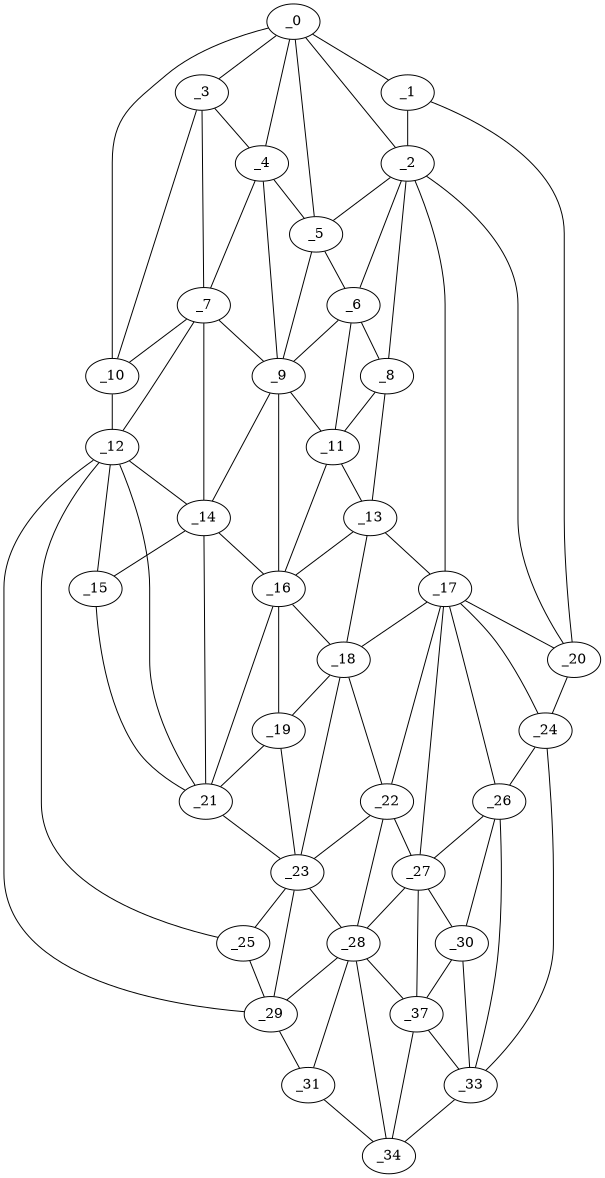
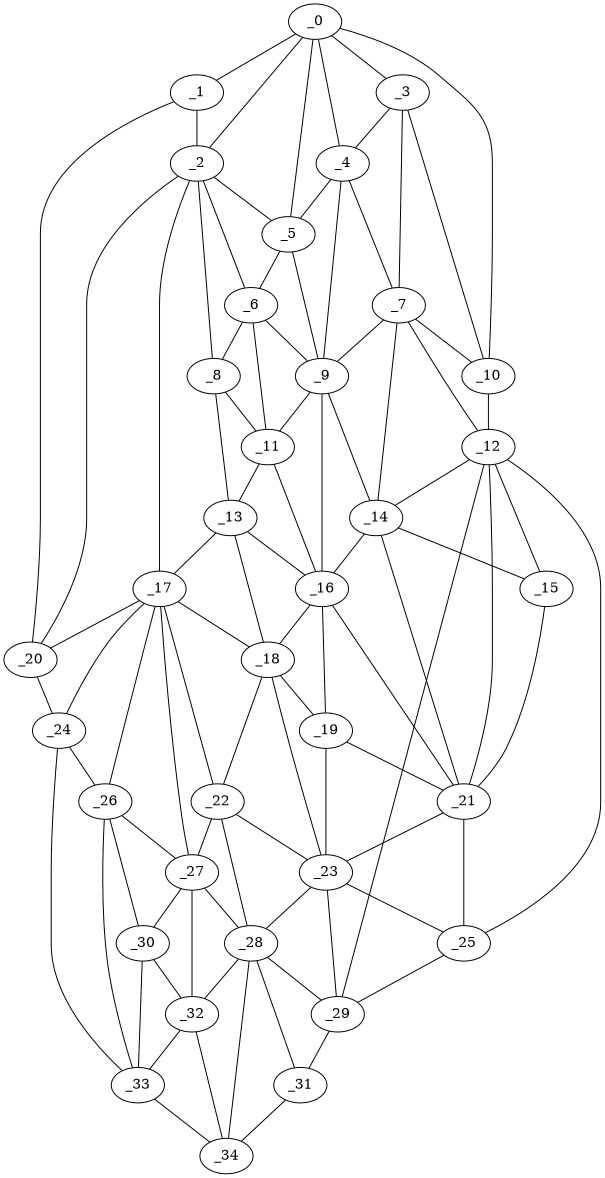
none -> (464, 872)
(417, 1014) -> (192, 1014)
